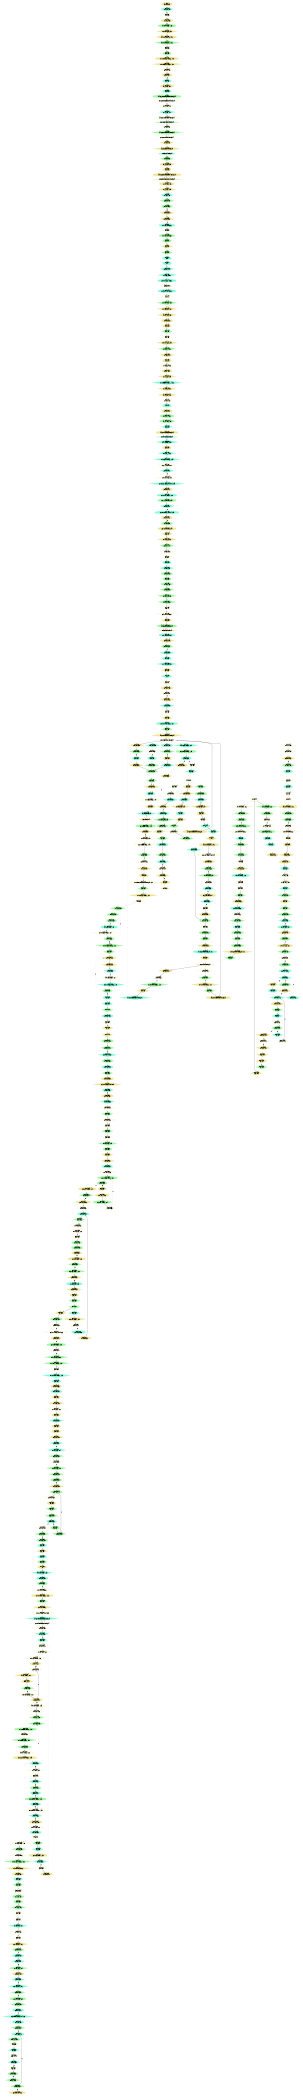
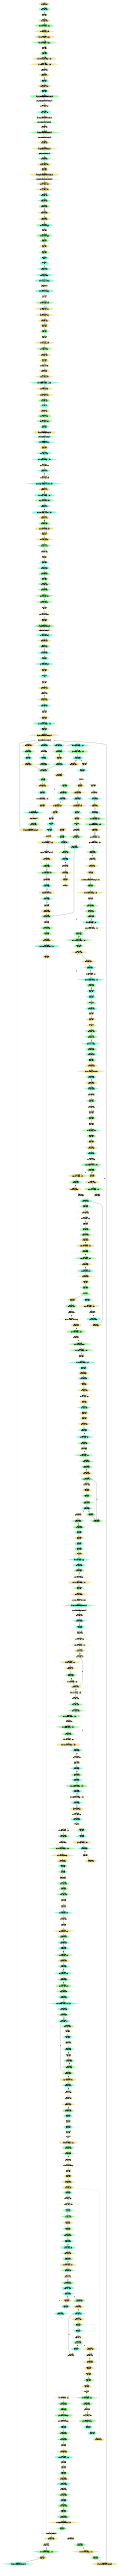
(167, 401) -> (44, 401)
none -> (68, 2085)
